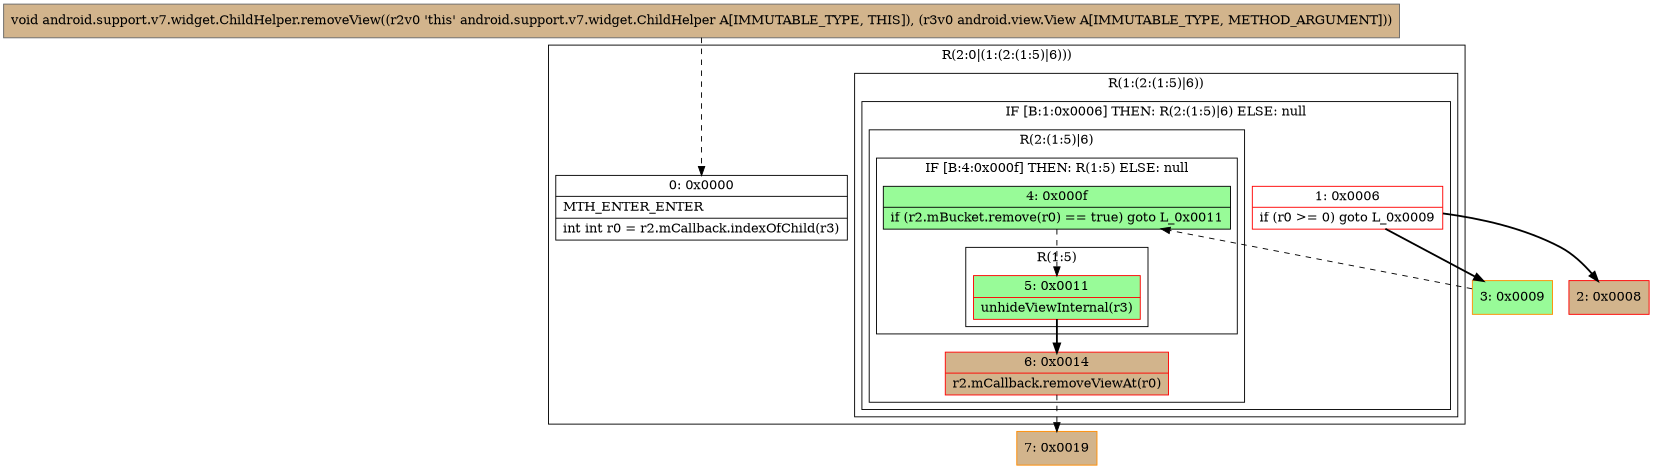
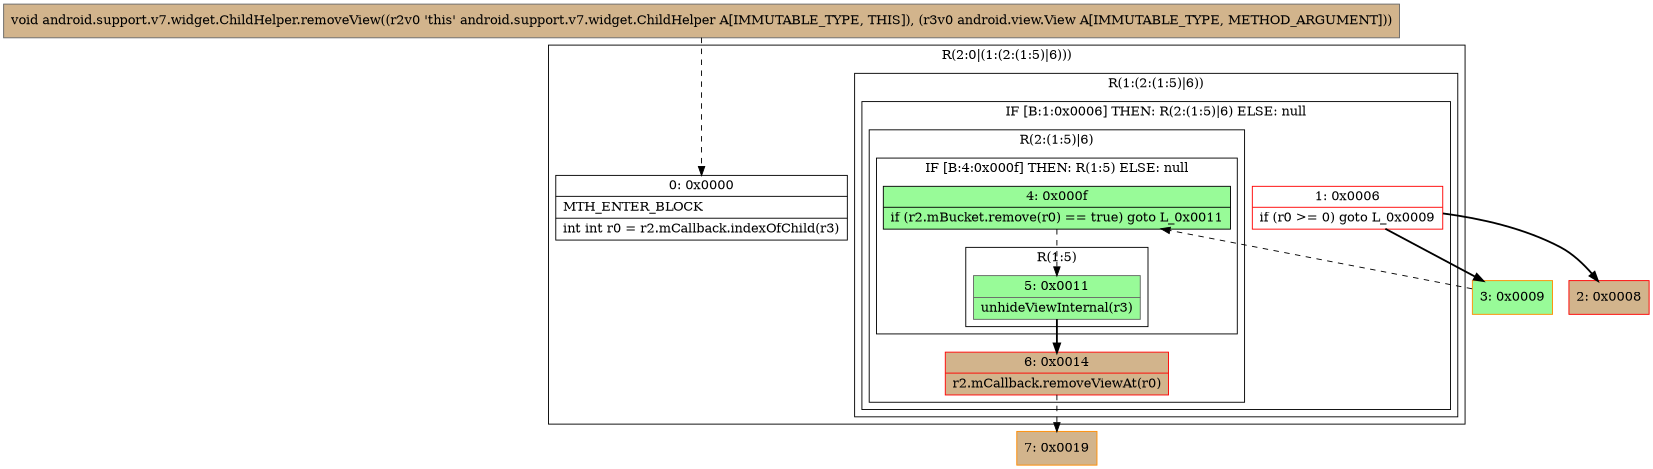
(633, 207) -> (633, 207)
(1057, 297) -> (1057, 297)
